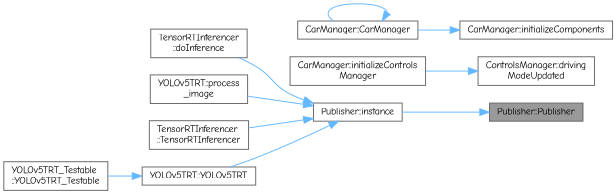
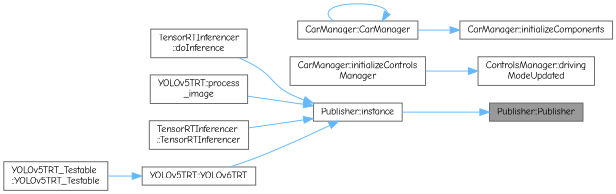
(199, 176) -> (199, 176)
